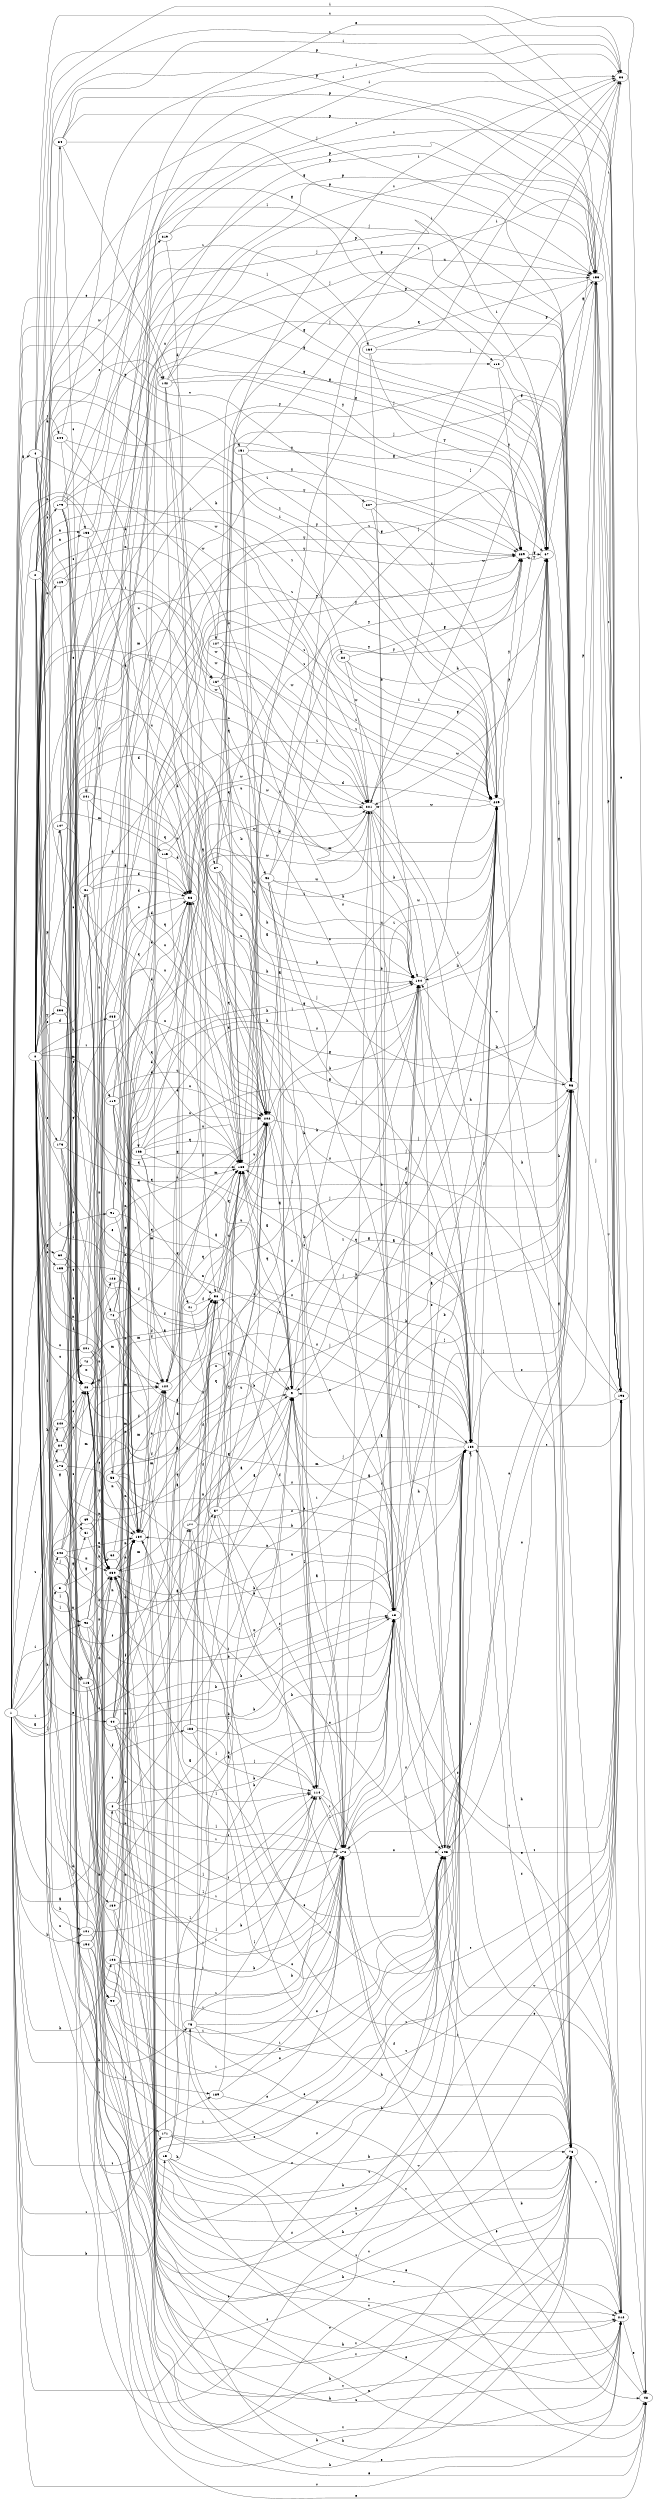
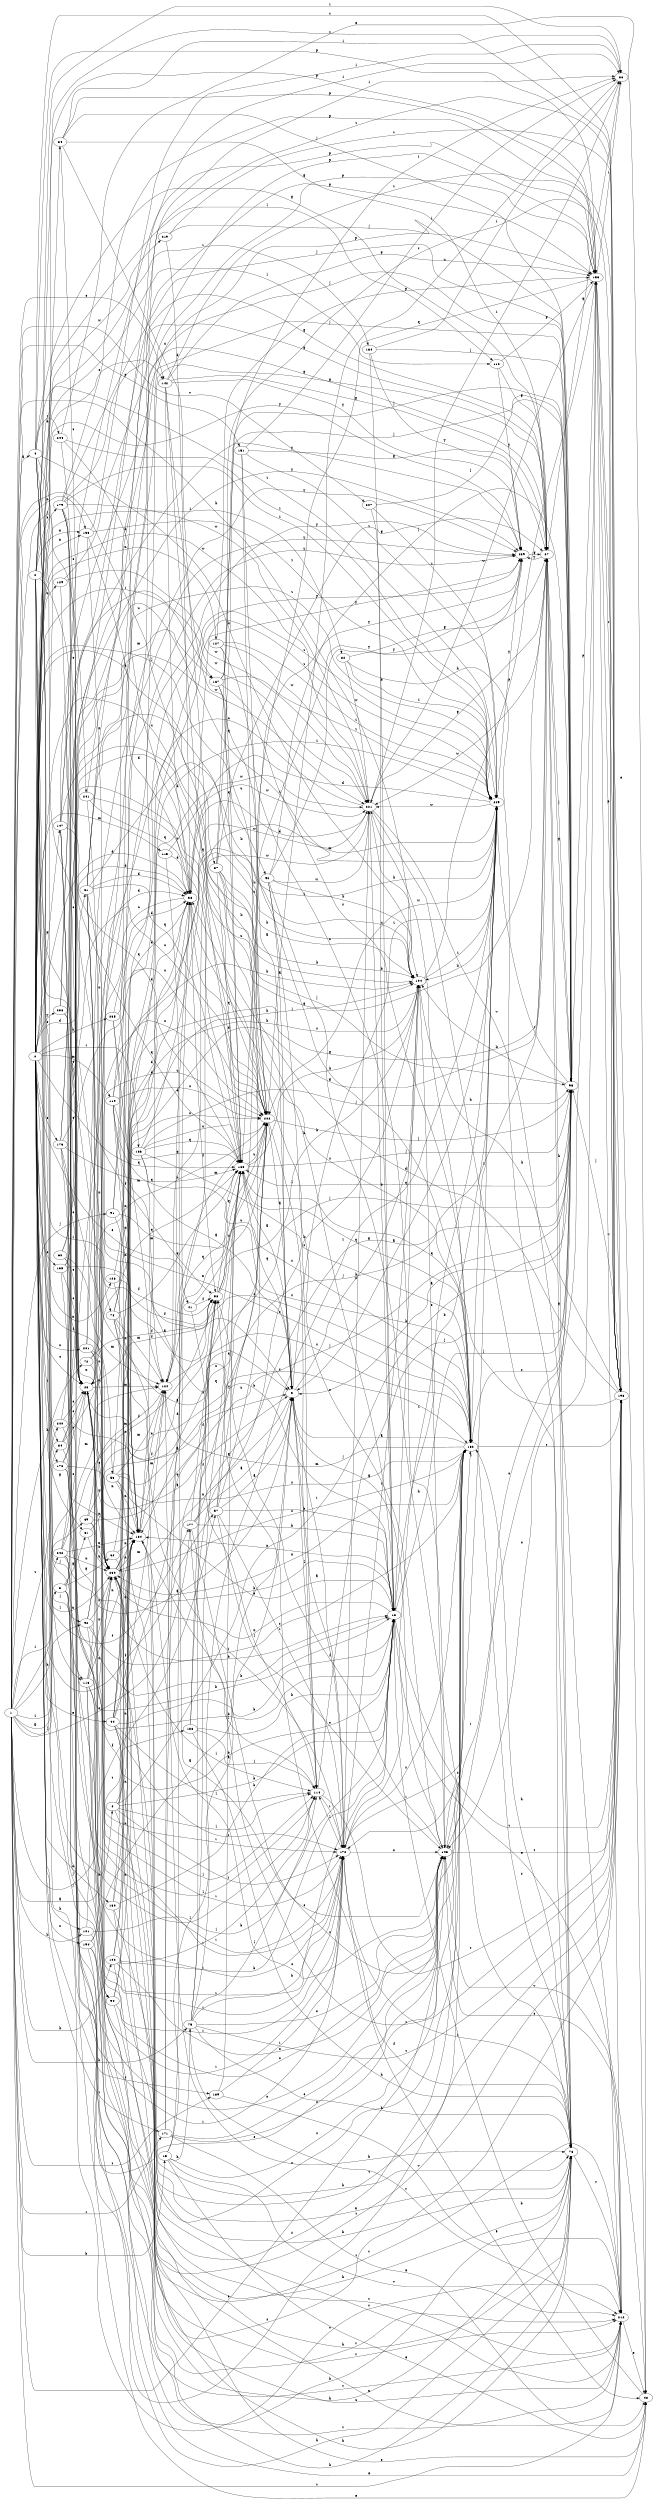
(37, 1158) -> none
(293, 1499) -> (298, 1604)
